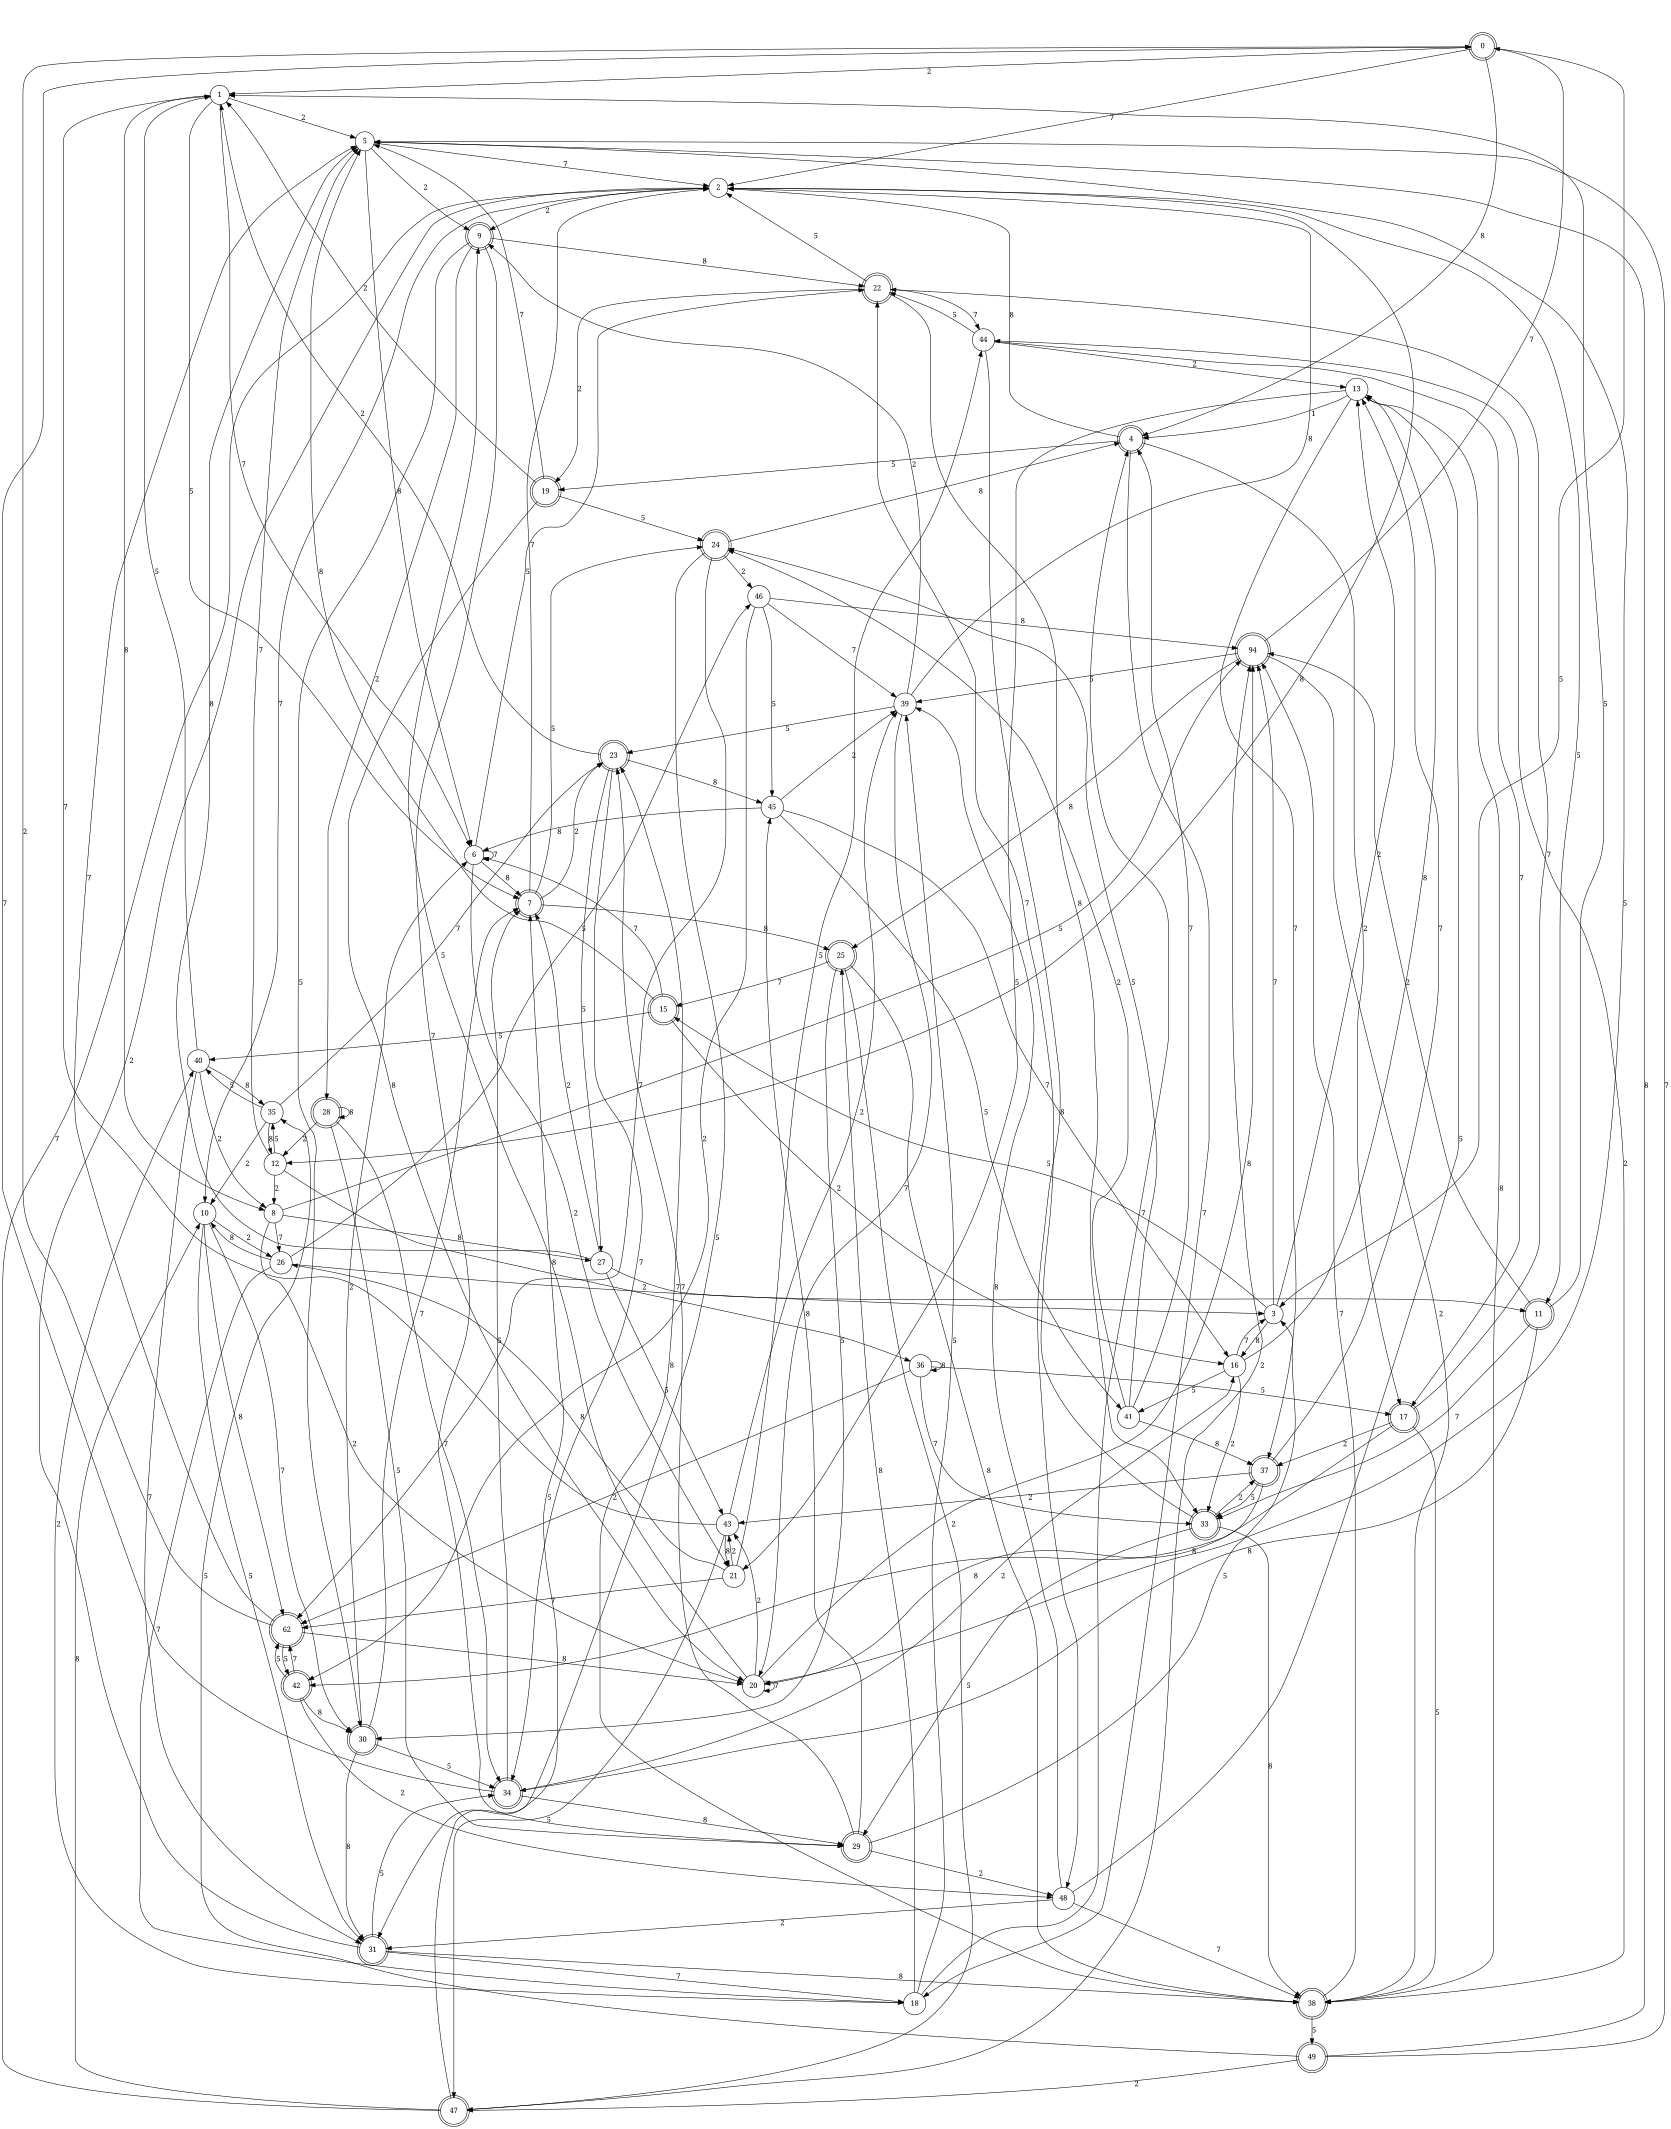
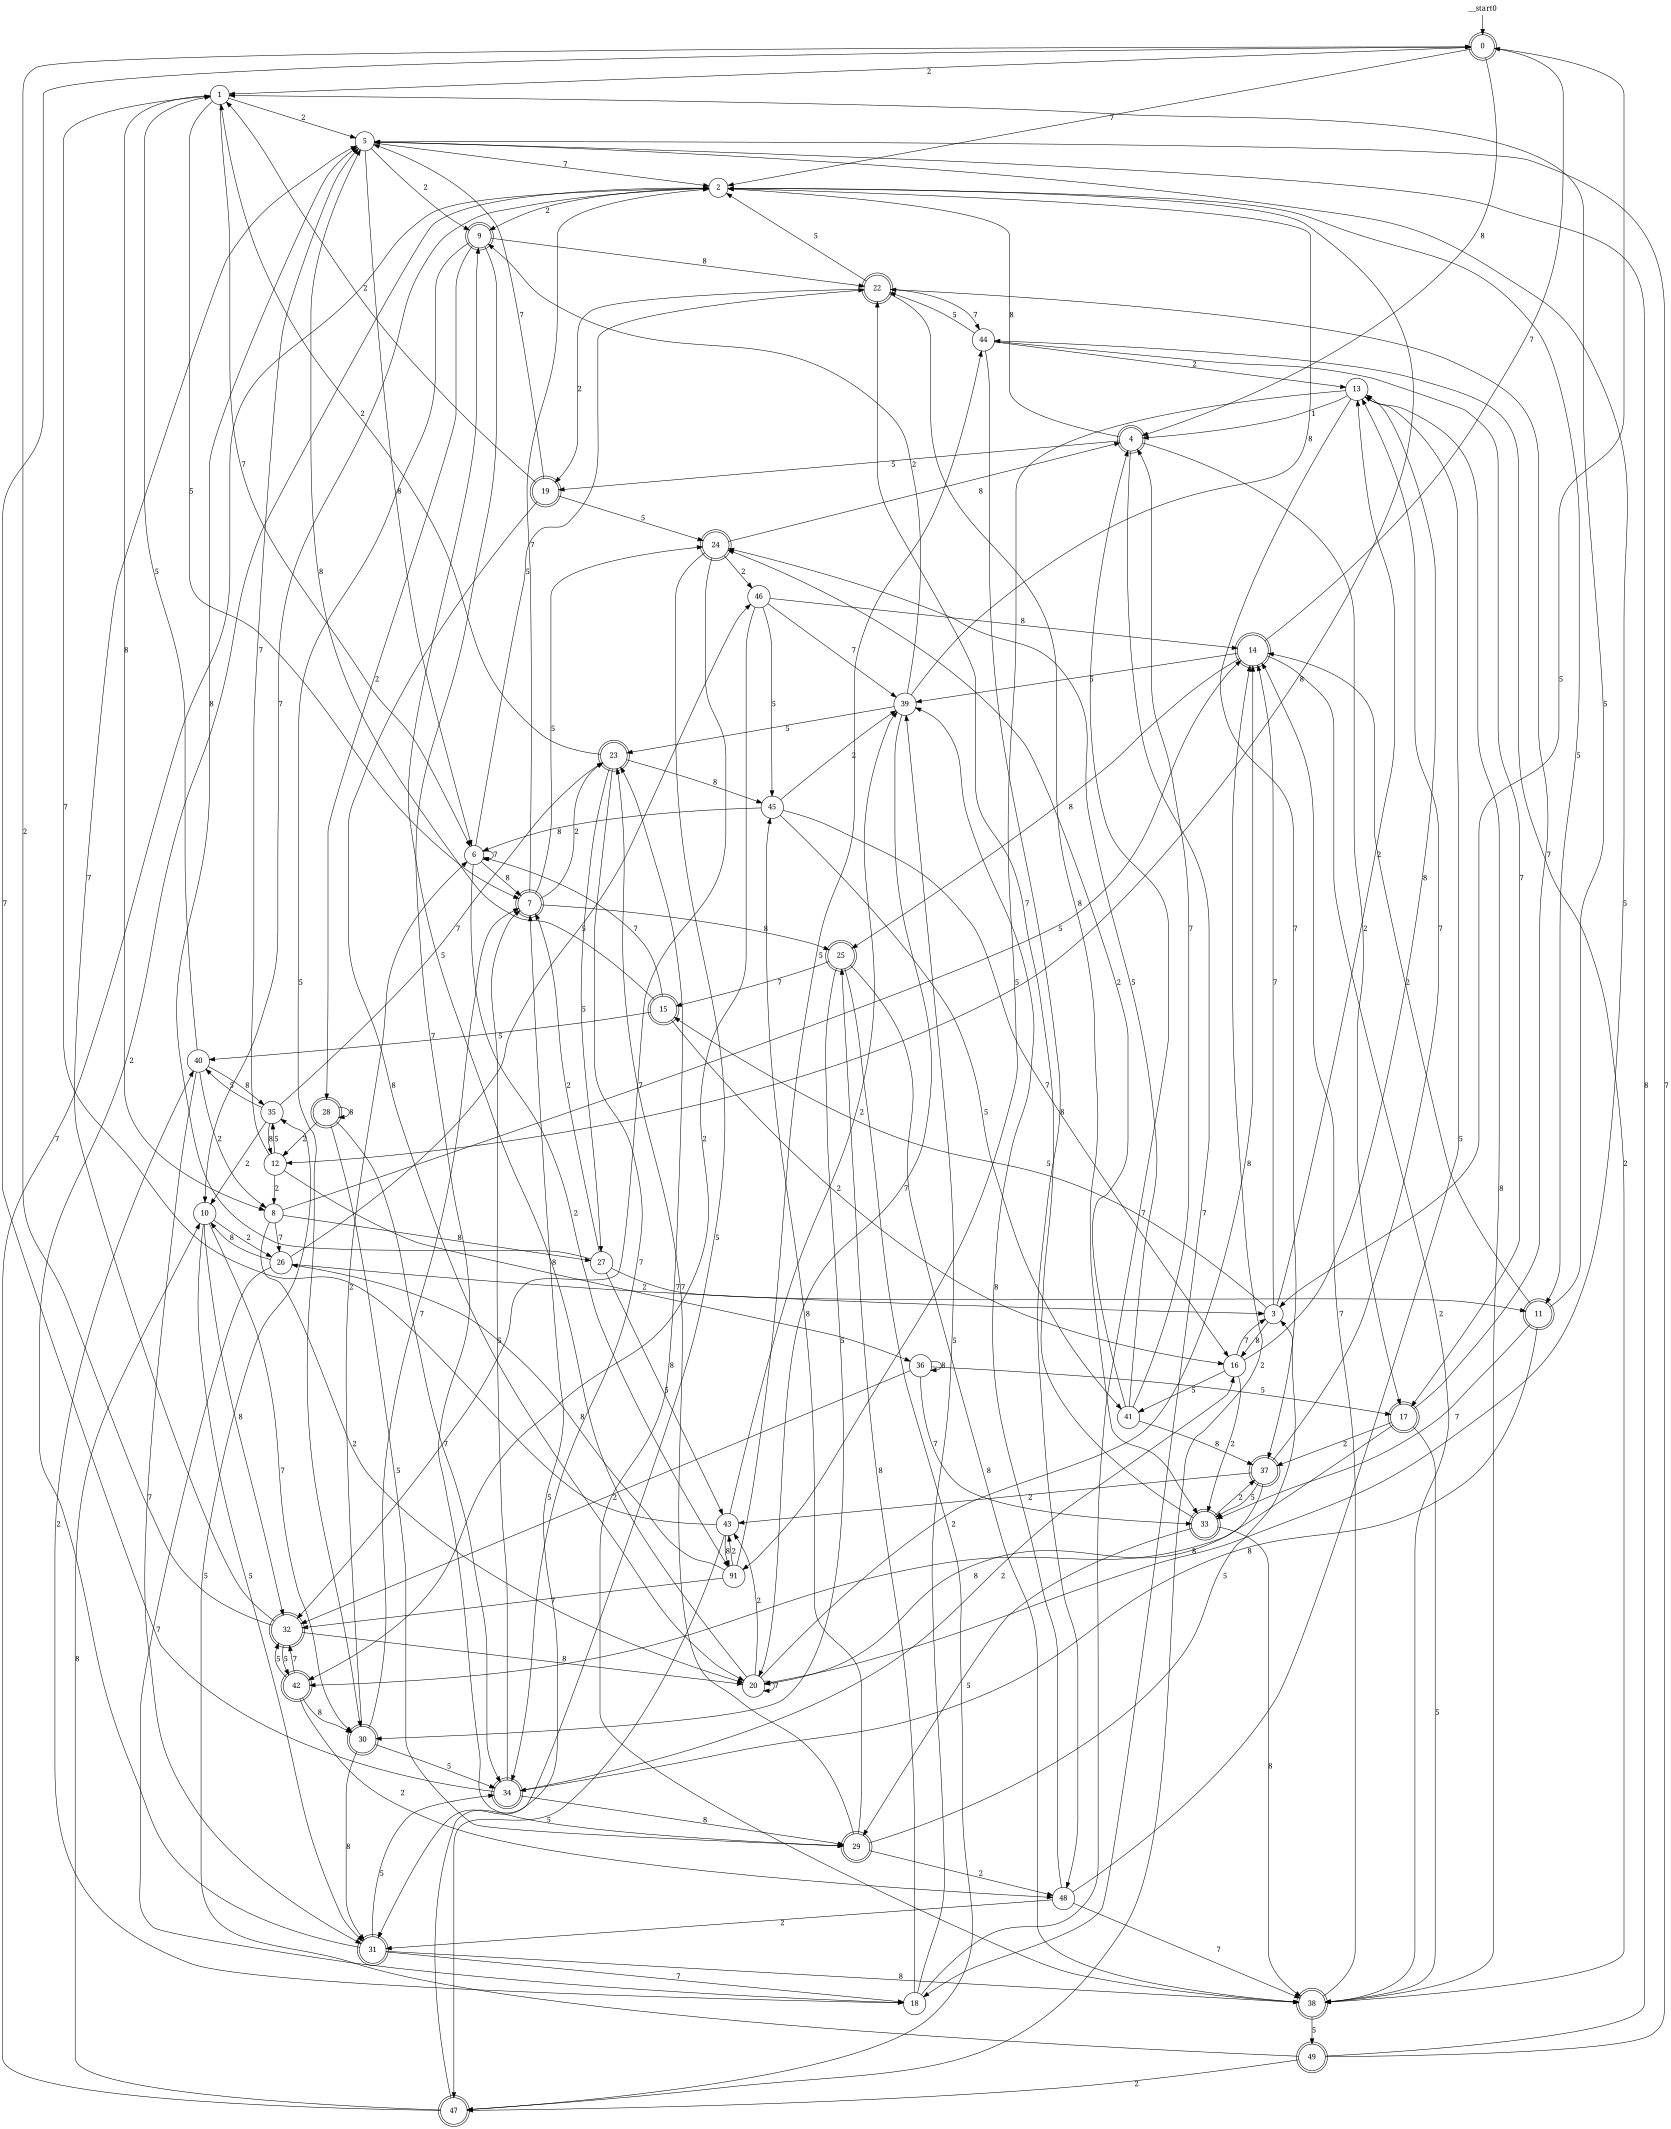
none -> (1483, 9)
(1253, 650) -> (1253, 650)
(734, 1576) -> (734, 1576)
(287, 1630) -> (287, 1630)
